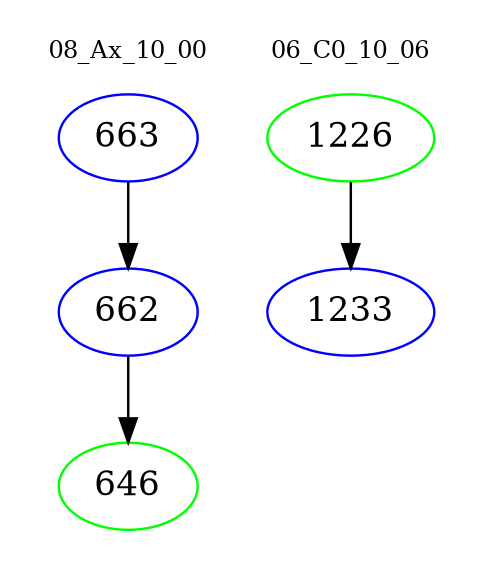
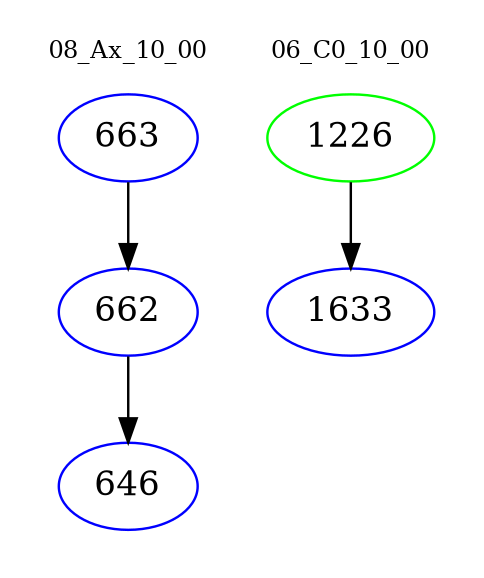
(351, 52) -> (351, 52)
(351, 312) -> (351, 312)
(128, 486) -> (128, 486)
